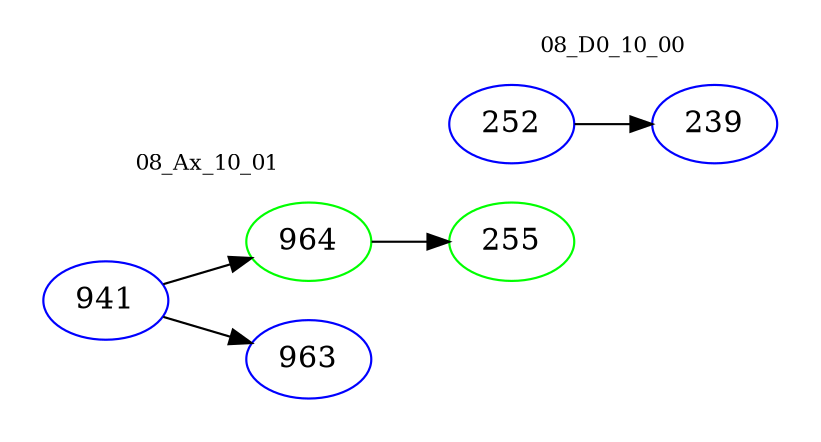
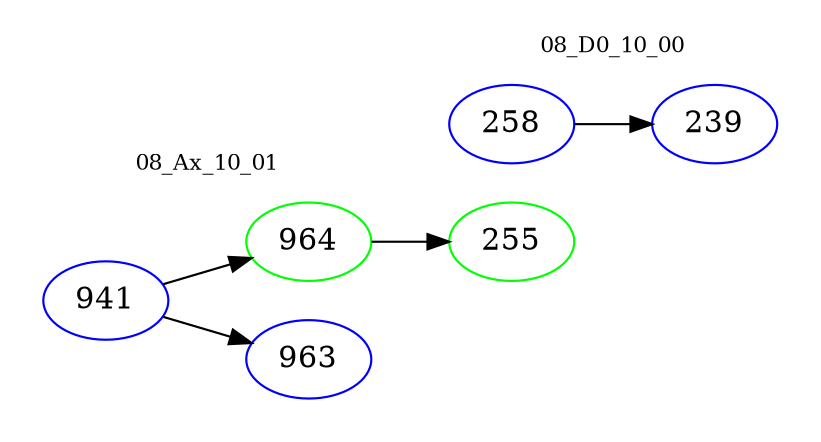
(512, 124) -> (512, 124)
